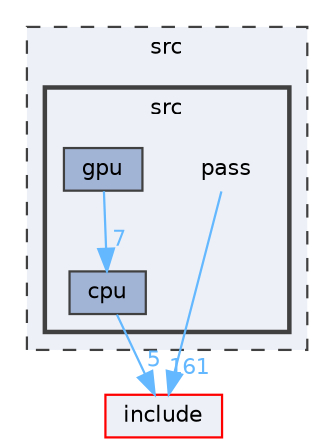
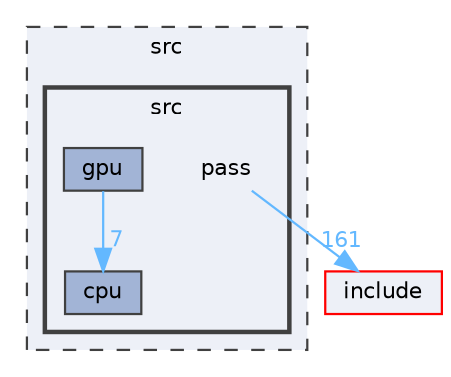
(131, 344) -> none
